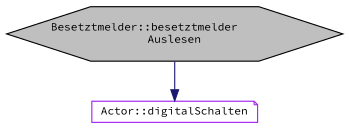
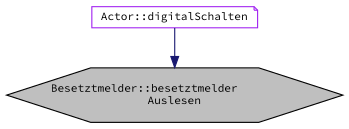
(175, 75) -> (175, 42)
